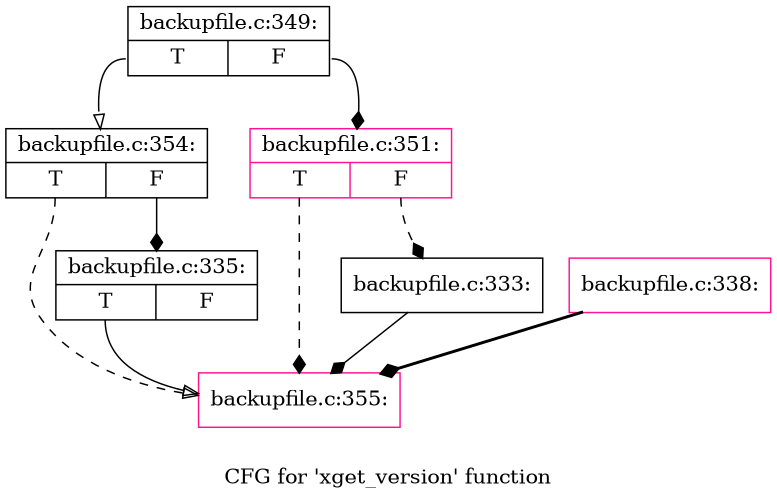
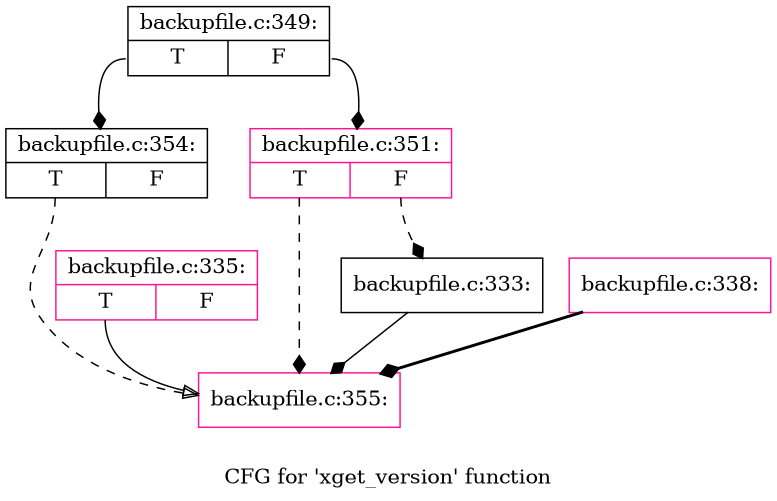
(102, 79) -> (102, 79)
(157, 215) -> none
(157, 285) -> (157, 285)
